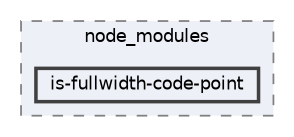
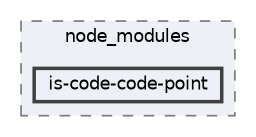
(147, 85) -> (128, 85)
